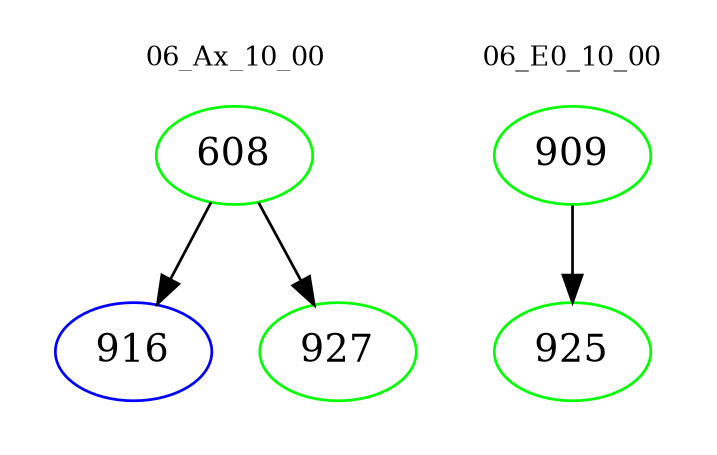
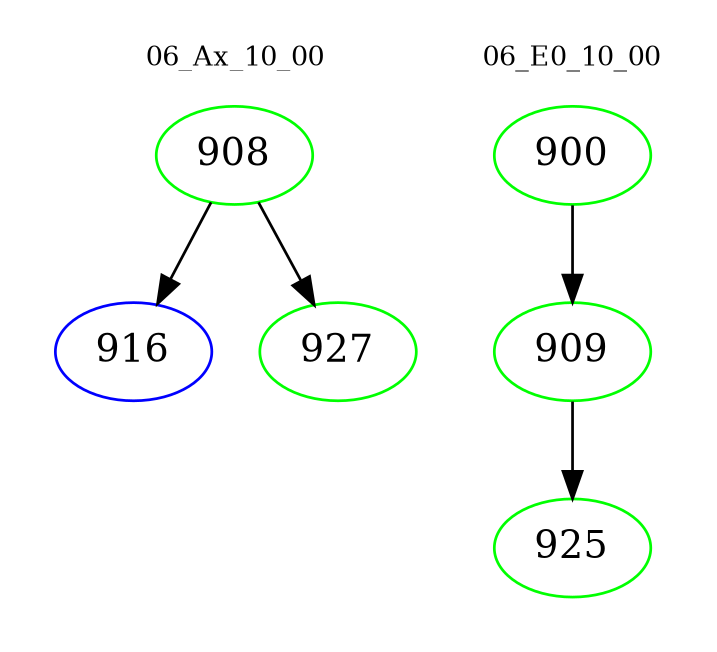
(234, 155) -> (234, 155)
none -> (573, 155)
